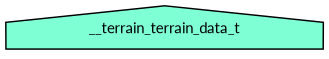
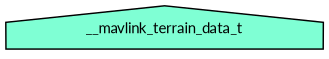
(165, 30) -> (165, 30)
